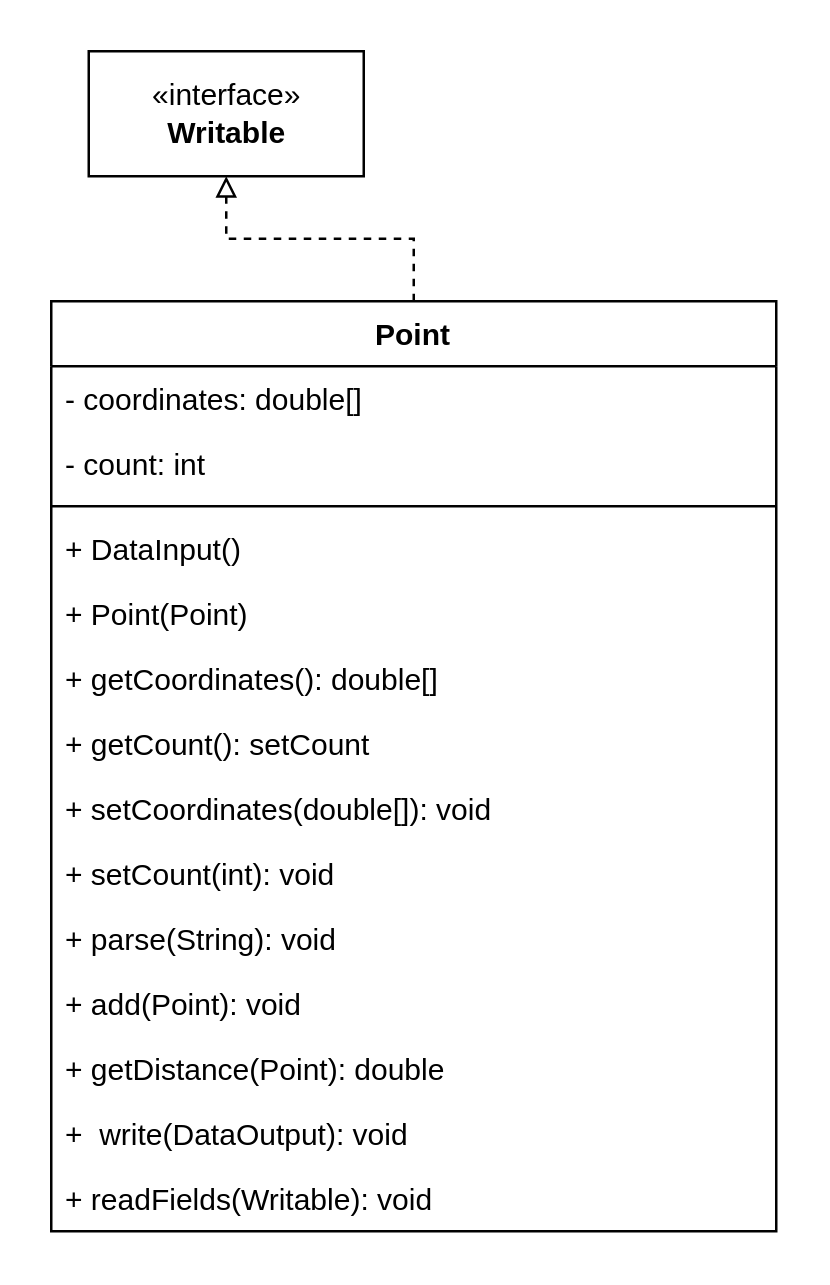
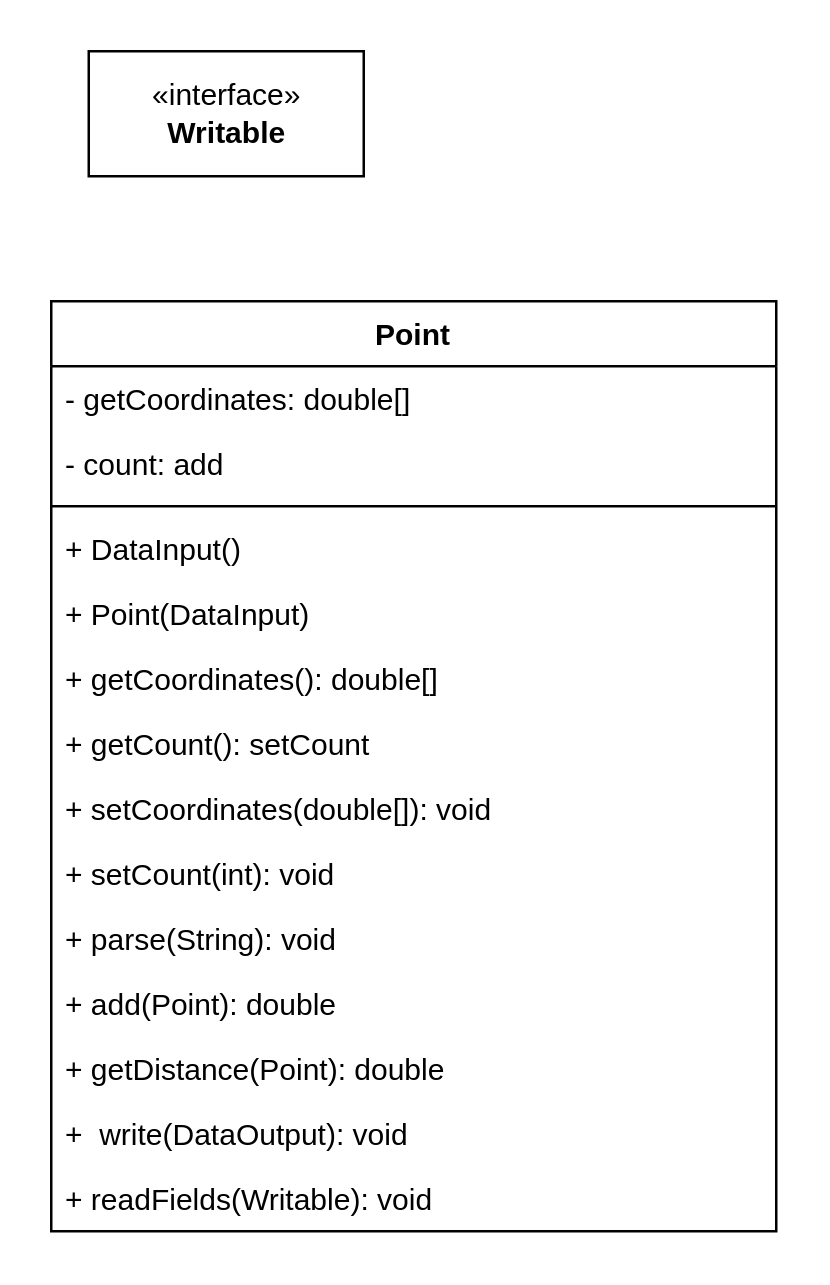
(332, 239) -> none
(239, 400) -> (264, 400)
(150, 465) -> (154, 465)
(171, 615) -> (208, 615)
(197, 1005) -> (214, 1005)
